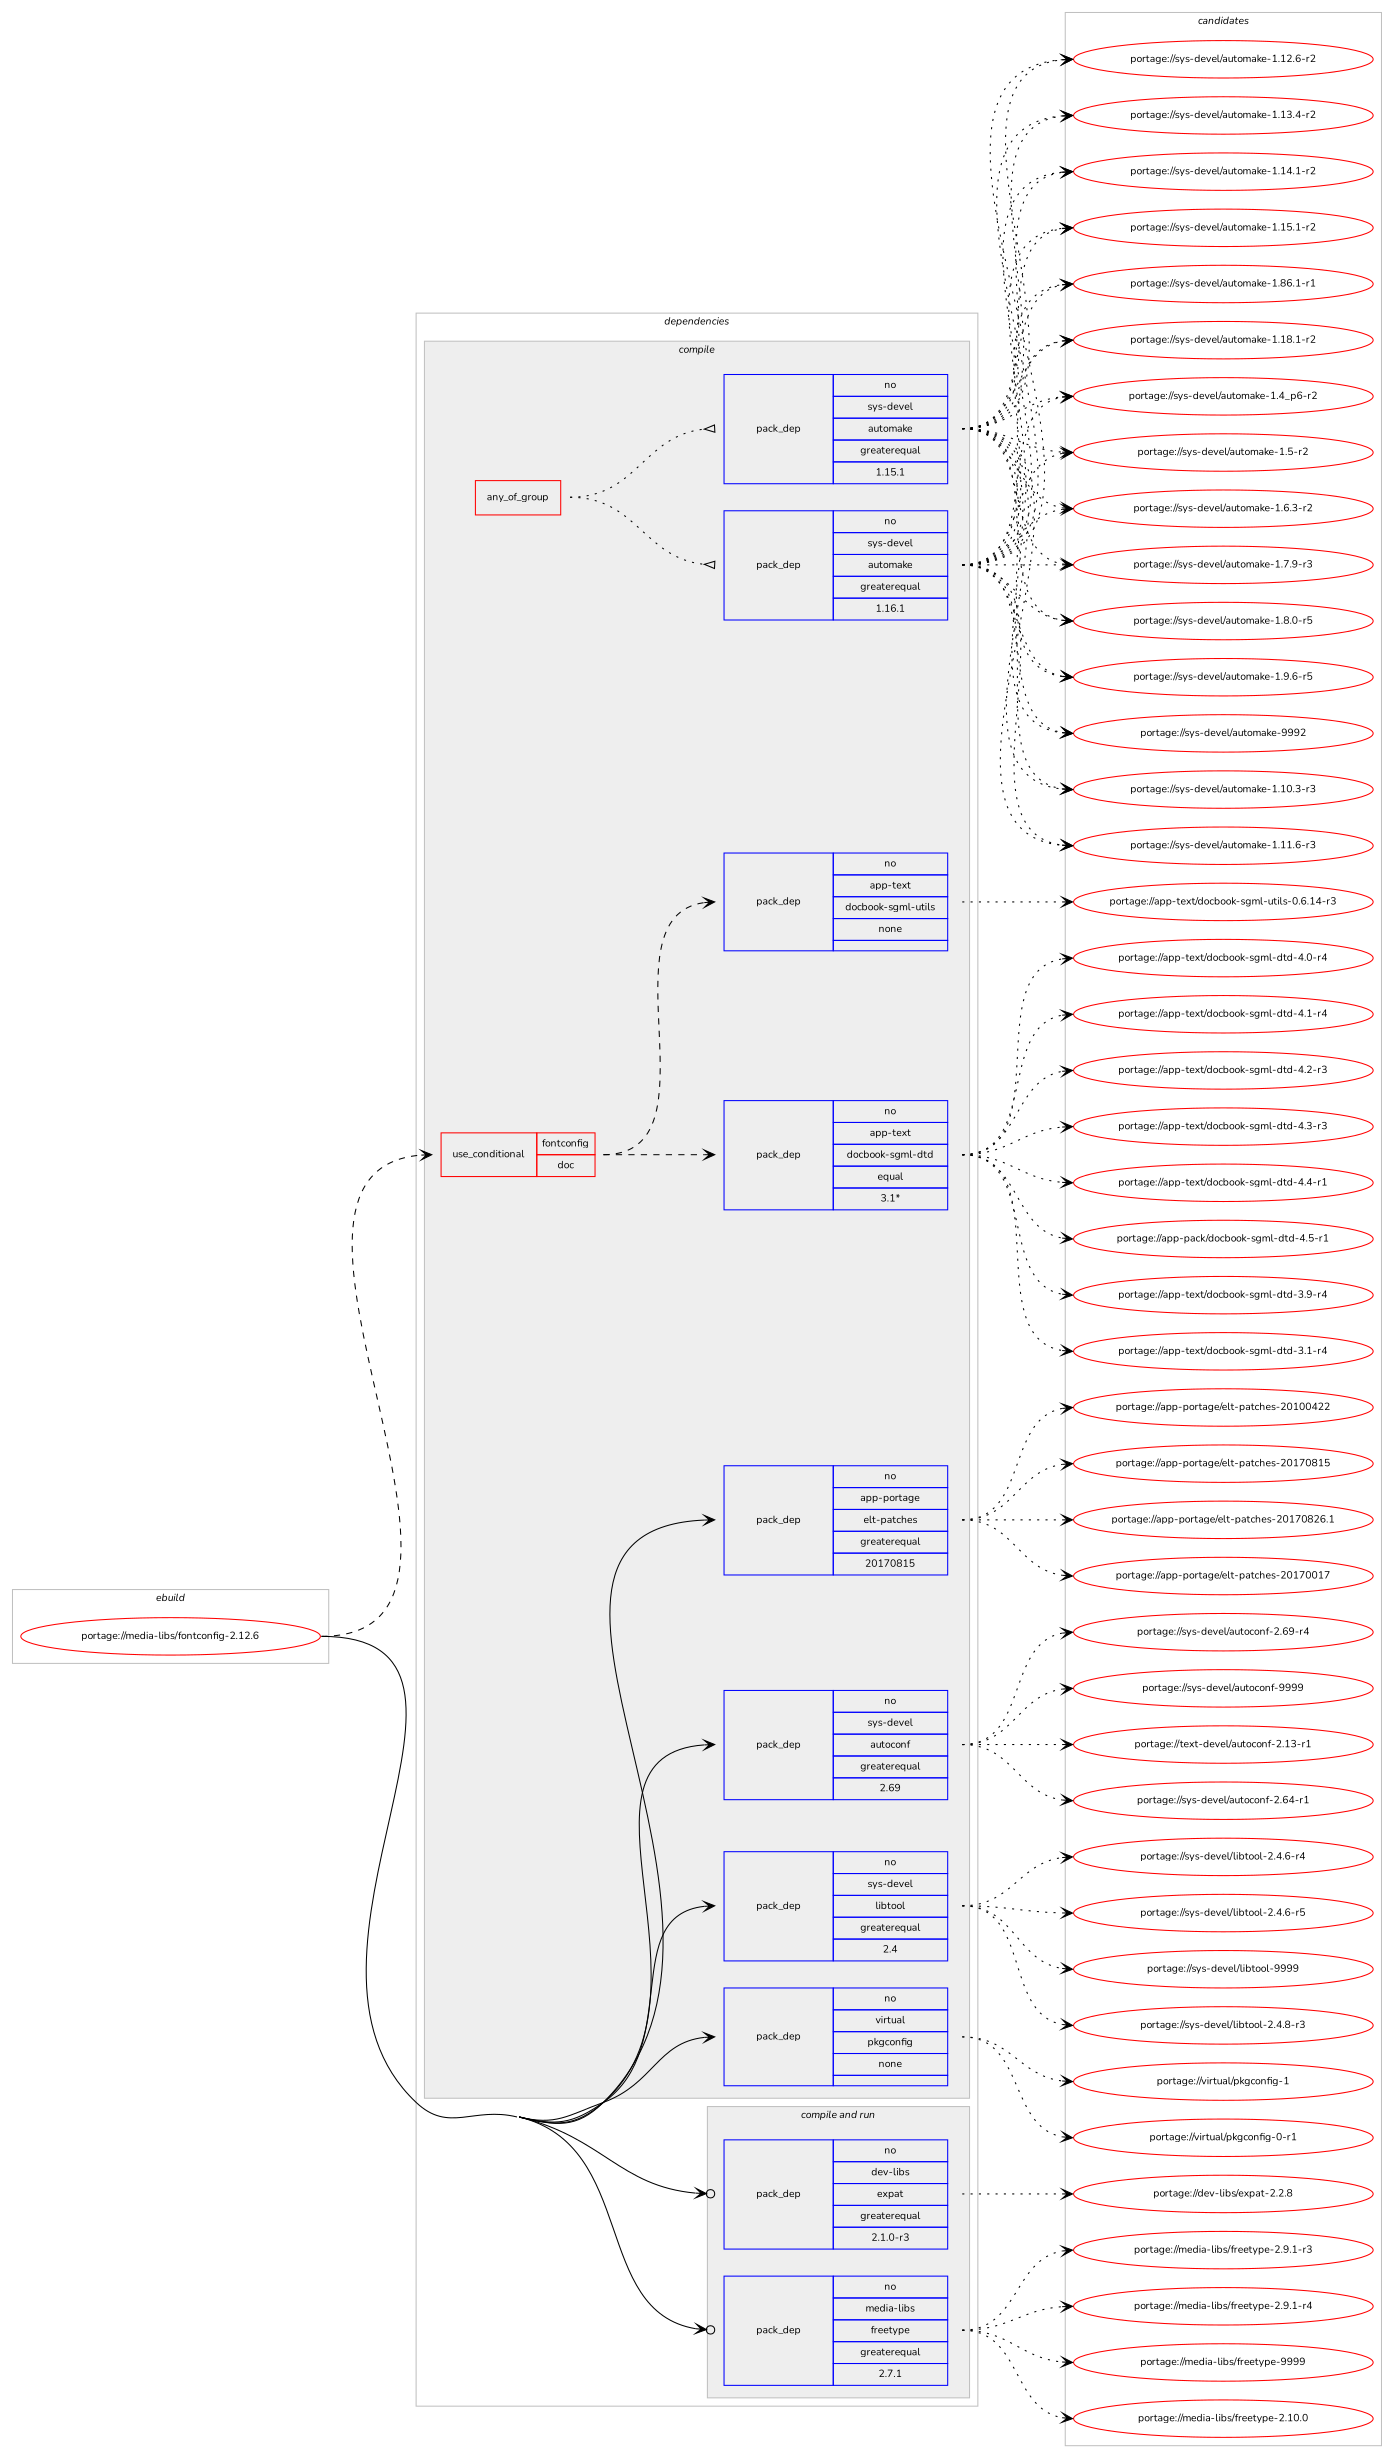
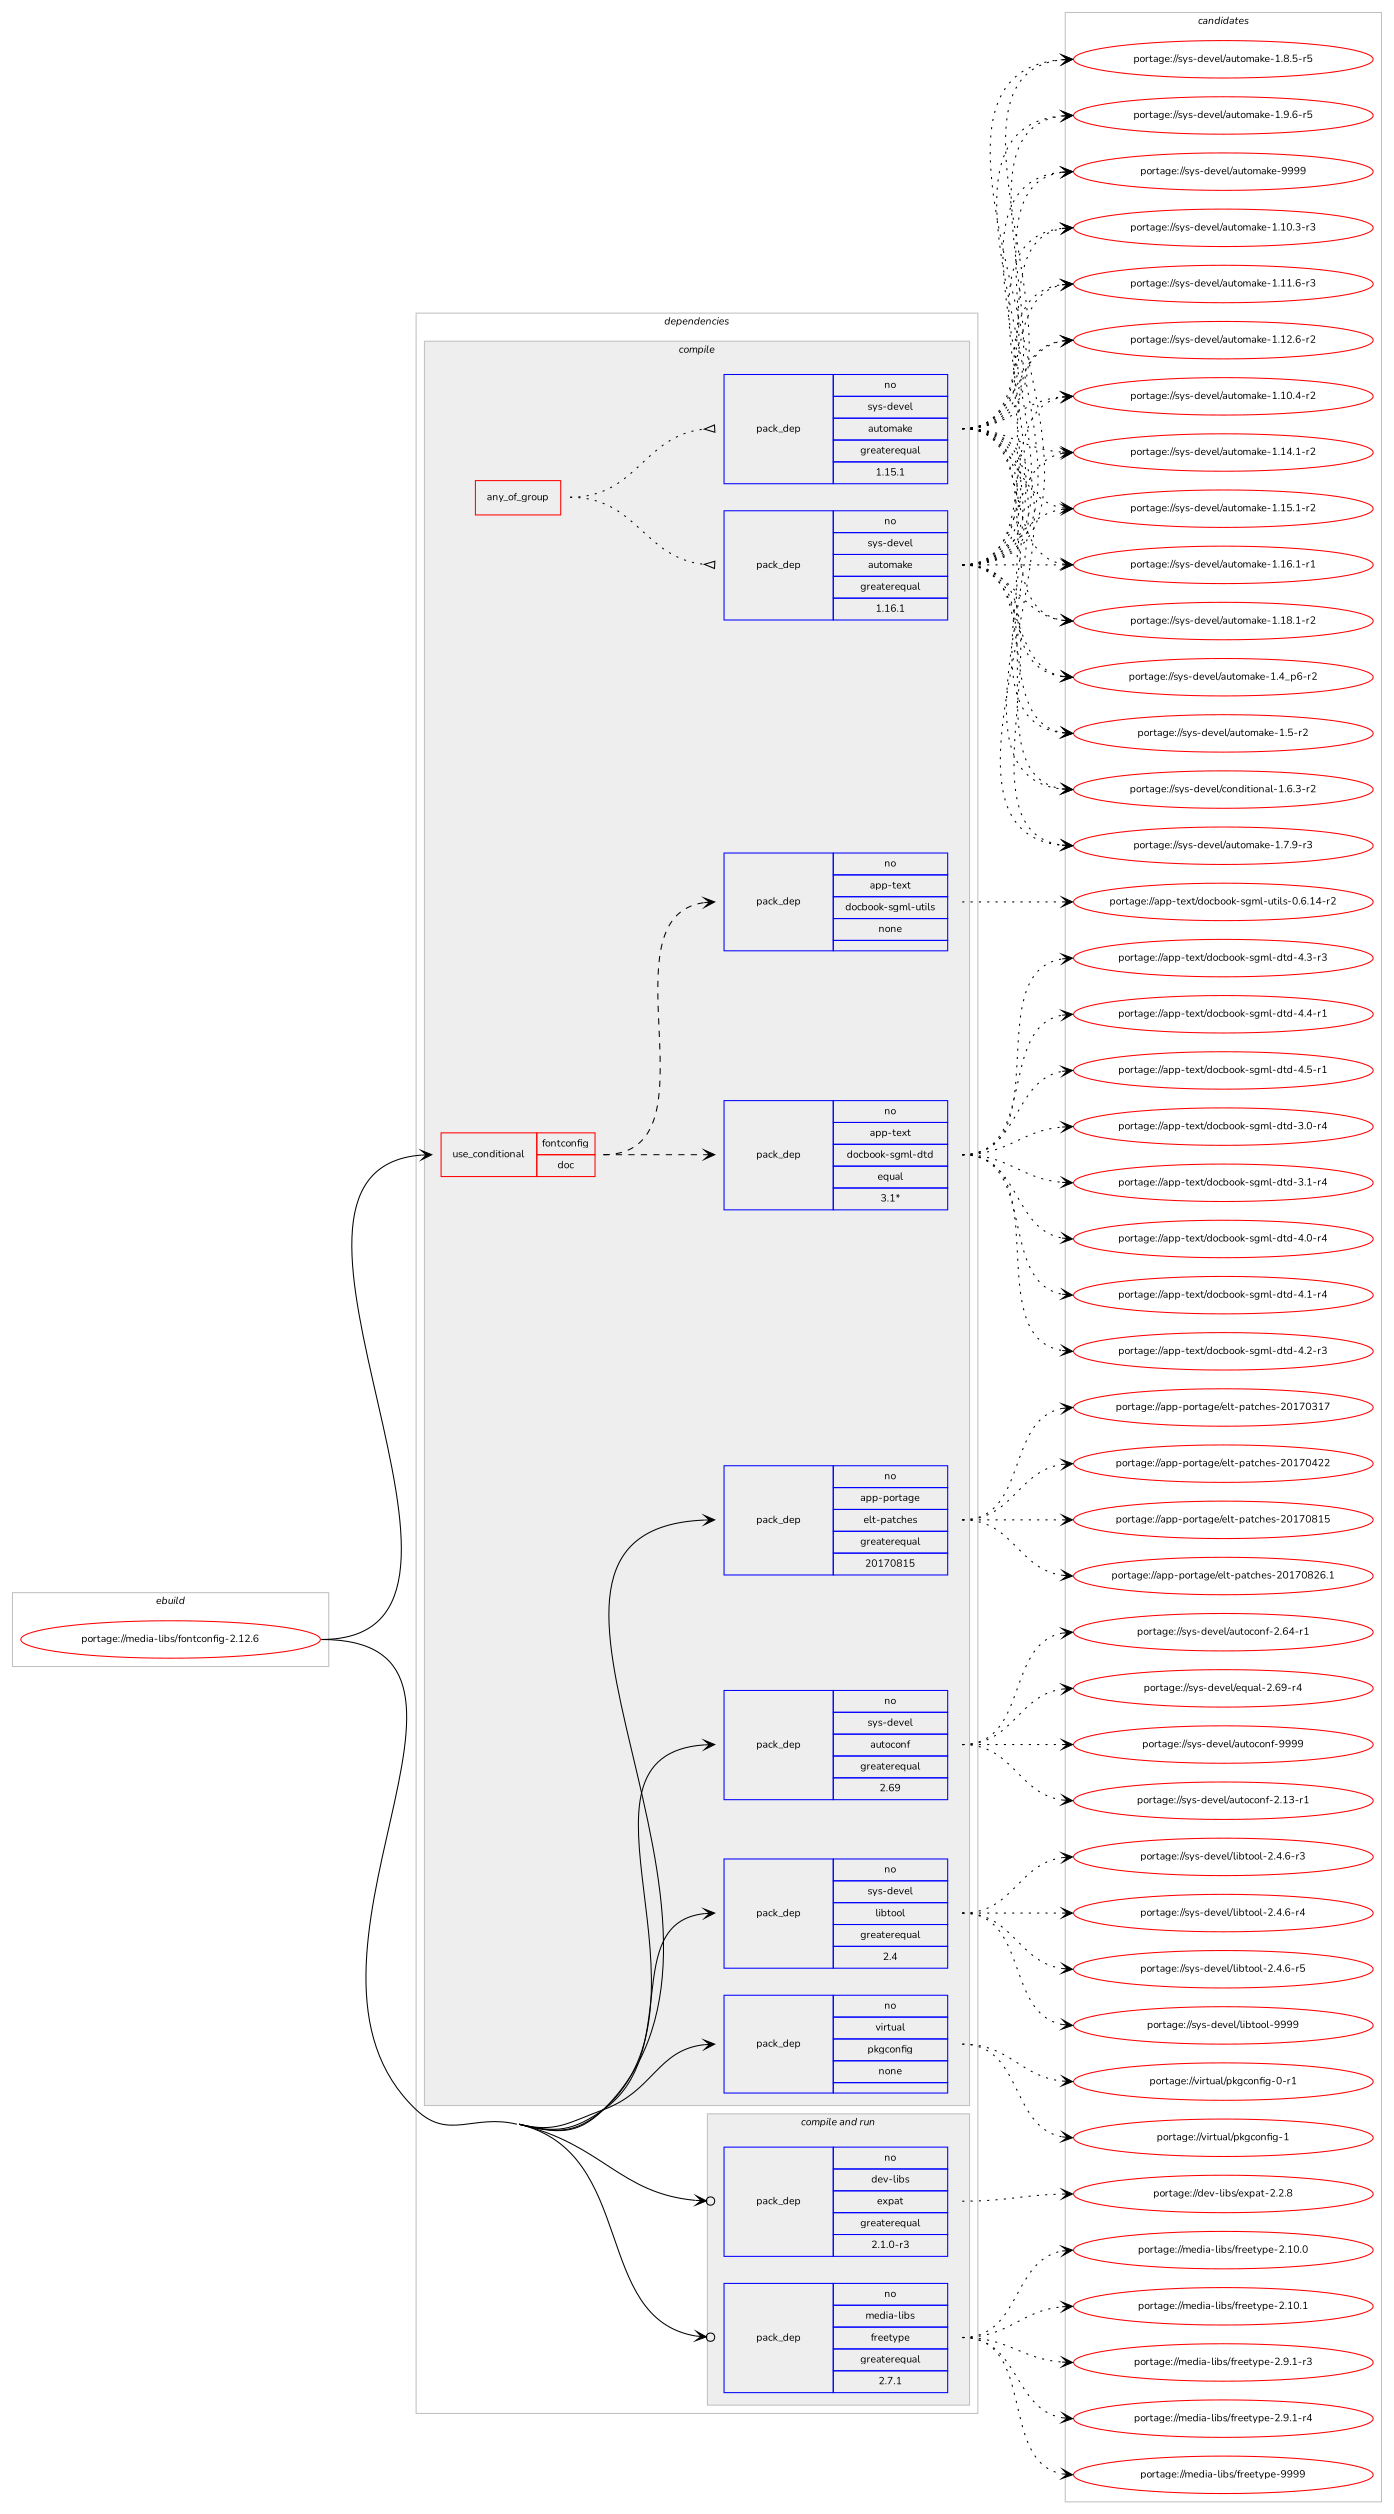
(1223, 115) -> (1223, 396)
(1223, 284) -> (1223, 565)
(1223, 509) -> (1223, 790)
(1223, 621) -> (1223, 59)
(1223, 733) -> (1223, 172)
(1223, 902) -> (1223, 902)
(1223, 1239) -> (1223, 1070)
(1223, 1295) -> (1223, 1127)
(378, 1401) -> (378, 1402)
(1223, 1407) -> (1223, 1464)
(1223, 1576) -> (1223, 1407)
(1223, 1632) -> (1223, 1688)
(1223, 1745) -> (1223, 1801)
(1223, 2025) -> (1223, 1857)
none -> (1223, 2306)
